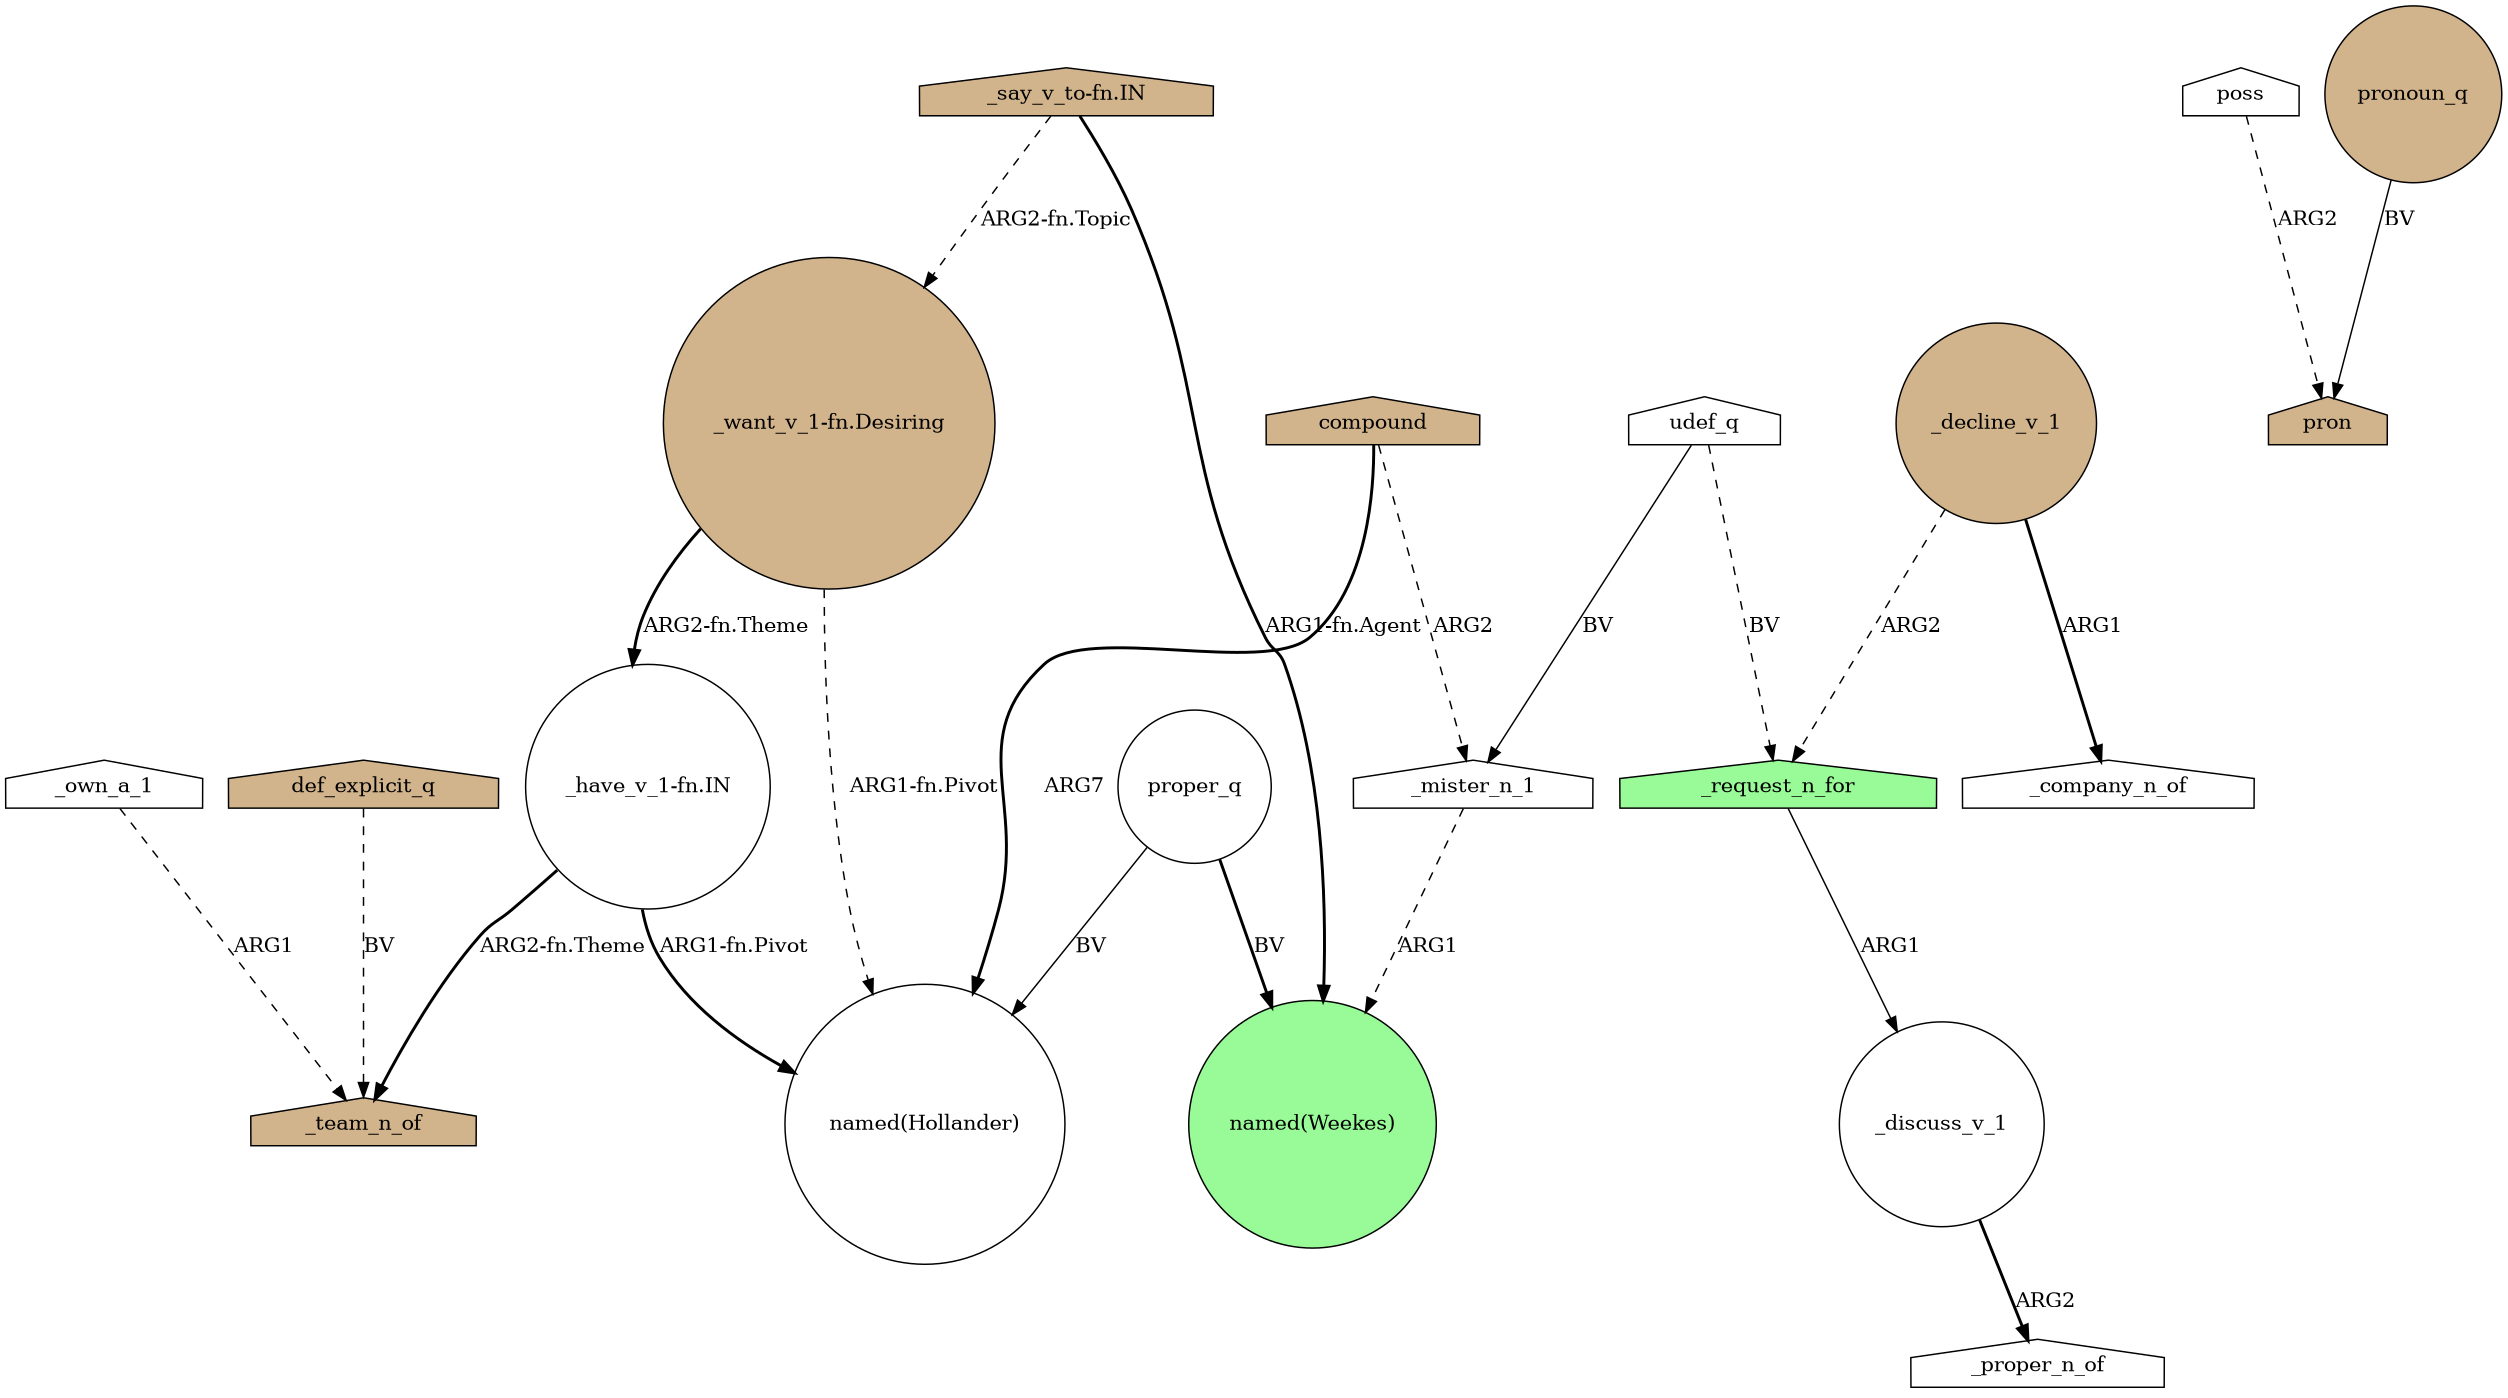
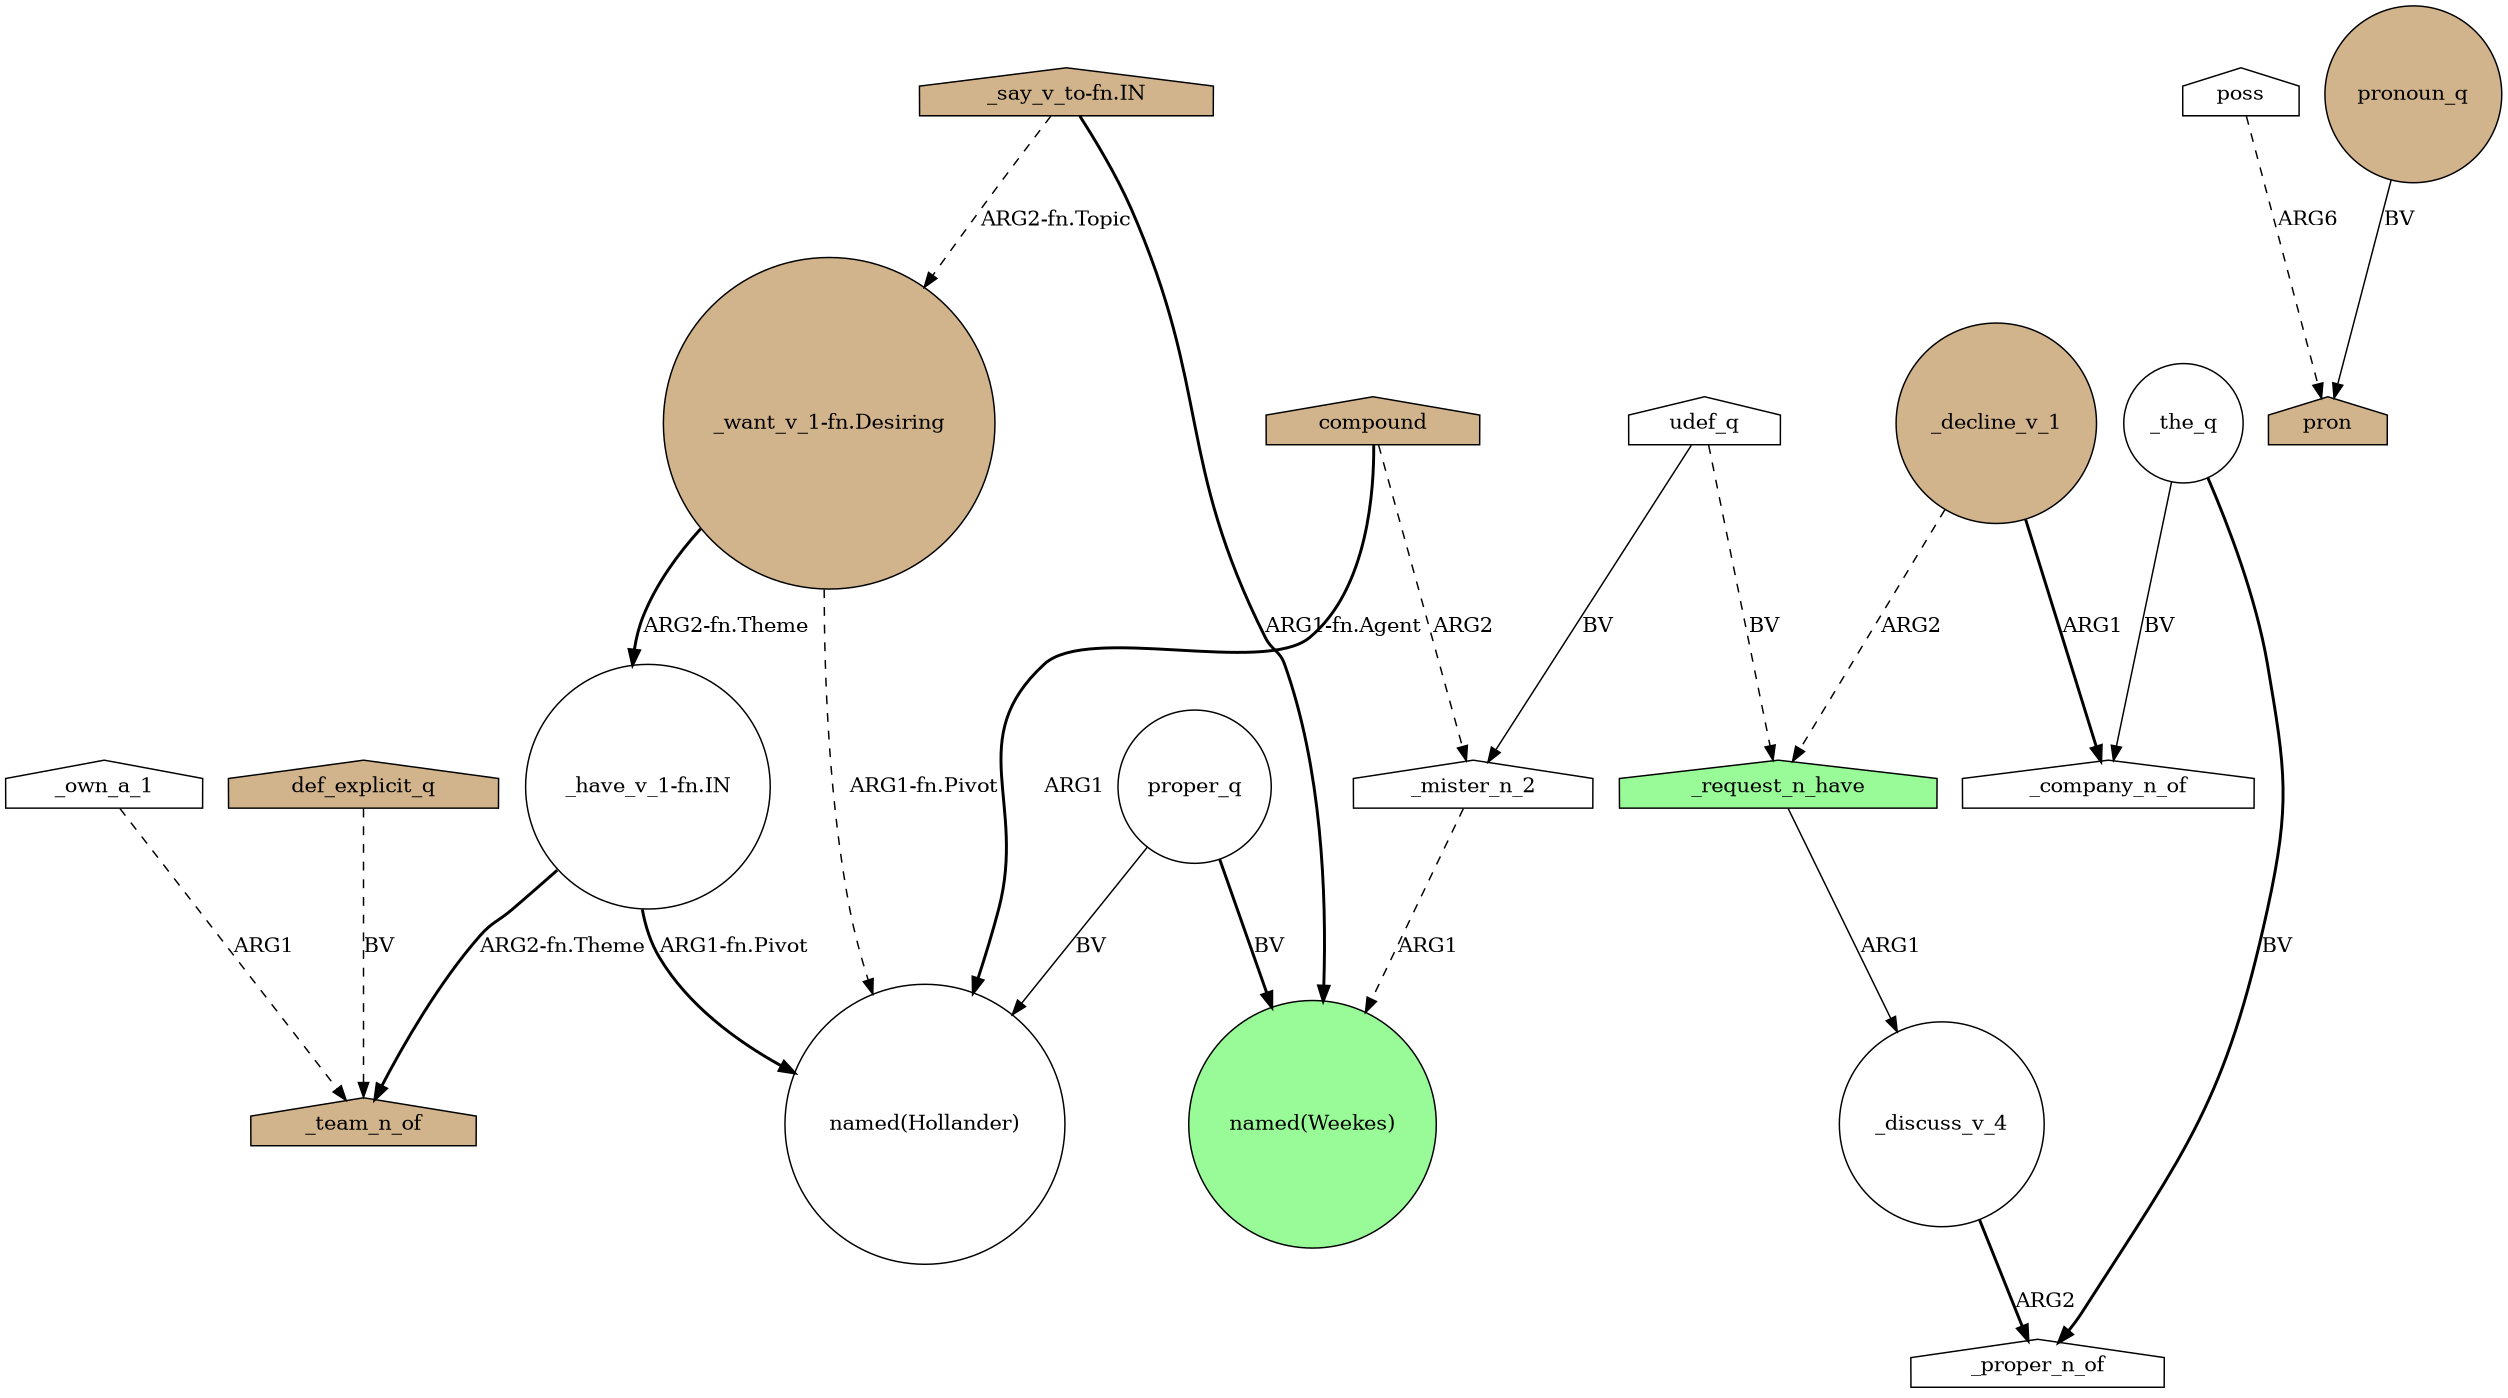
(2308, 220) -> (2308, 220)
none -> (2183, 423)
(1075, 787) -> (1075, 787)
(1473, 787) -> (1473, 787)
(1778, 787) -> (1778, 787)
(1942, 1124) -> (1942, 1124)
